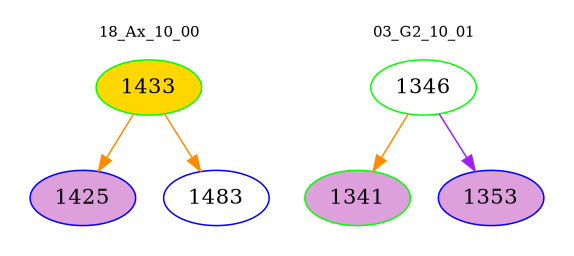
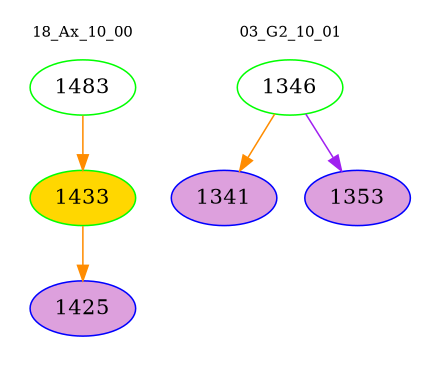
(178, 136) -> (83, 135)
(216, 198) -> (83, 87)
(358, 198) -> (224, 198)
